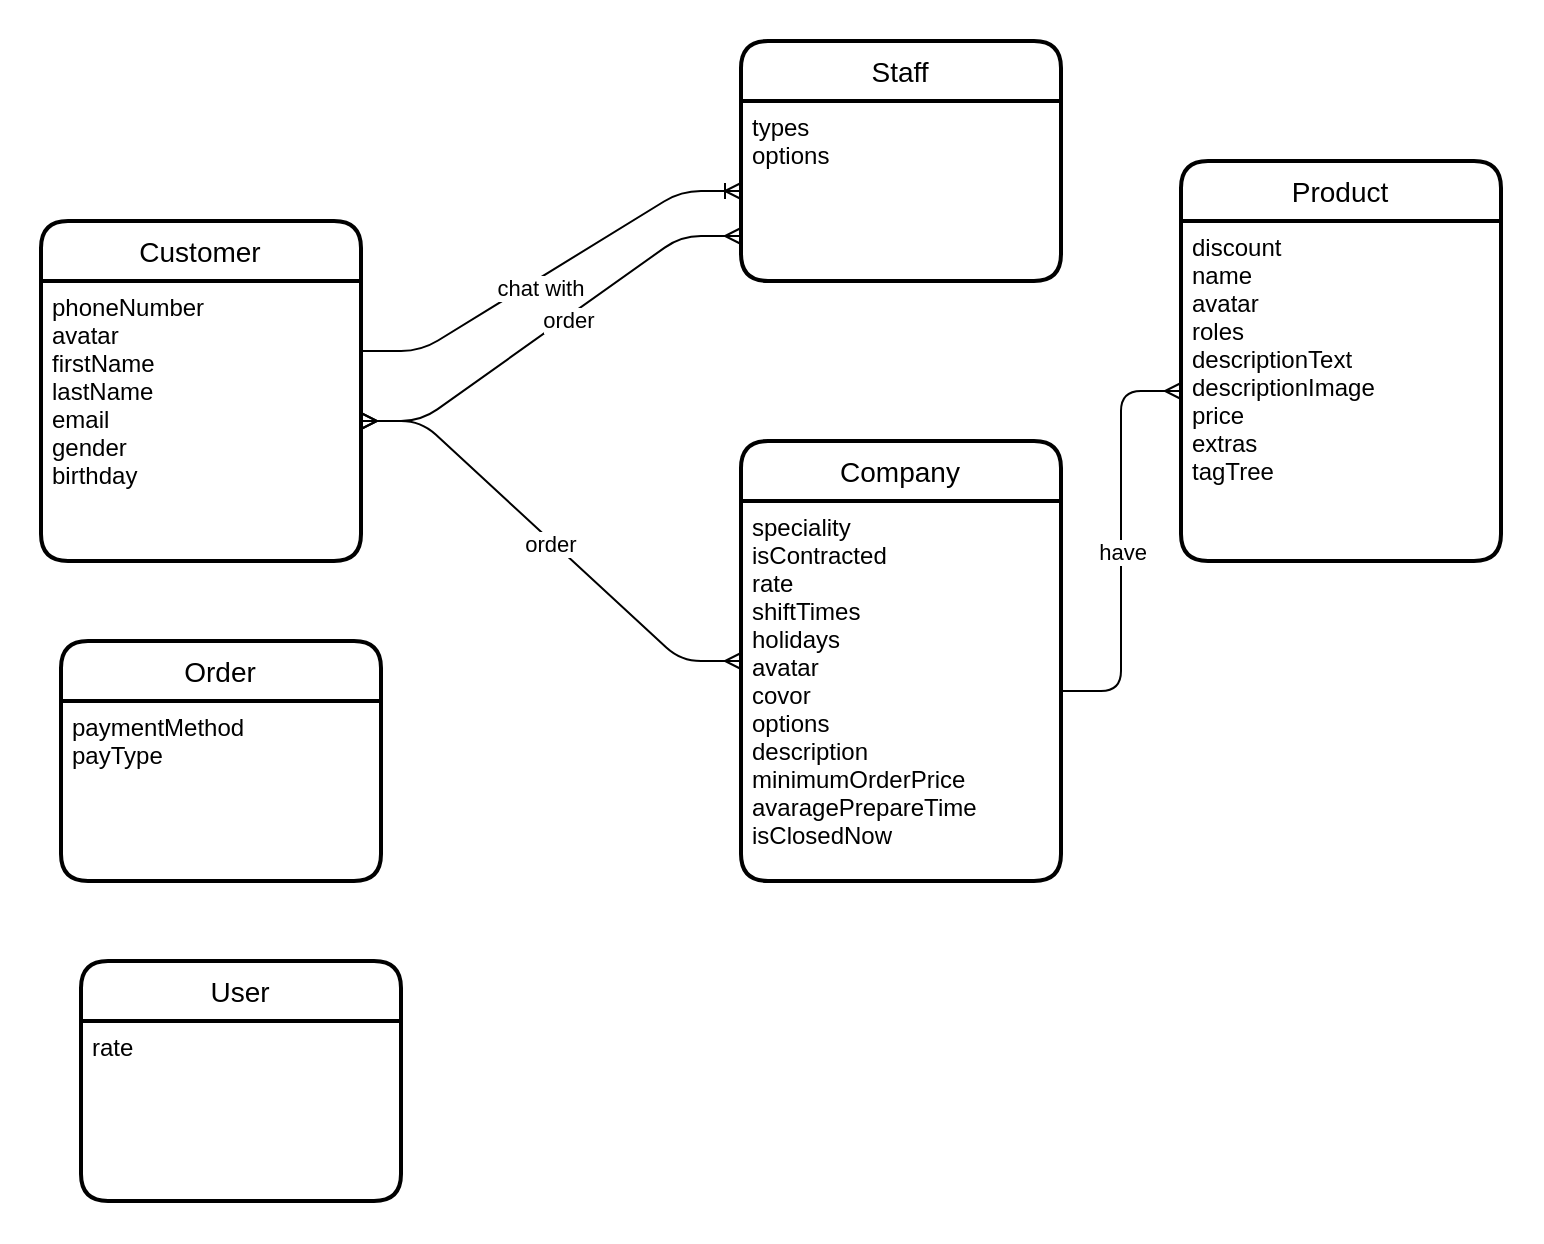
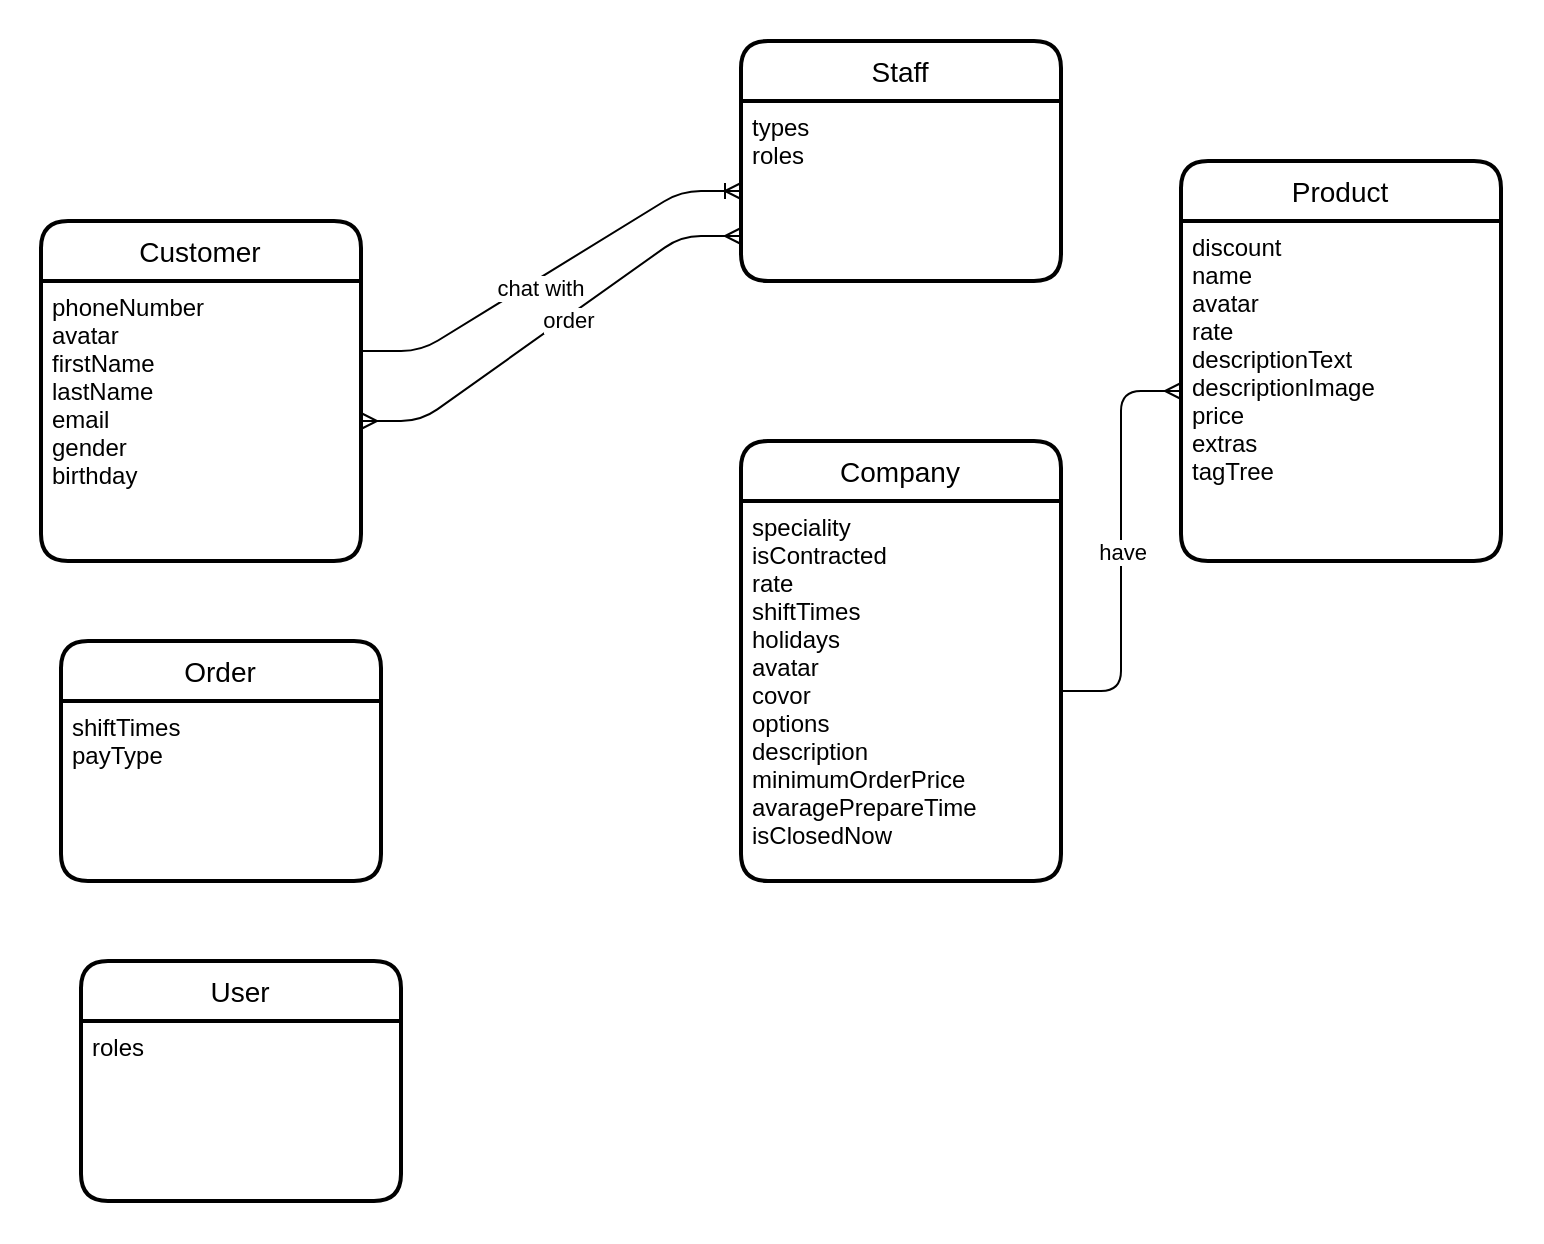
(786, 128) -> (786, 128)
(1243, 248) -> (1243, 248)
(568, 557) -> none
(159, 728) -> (133, 728)
(119, 1048) -> (122, 1048)
